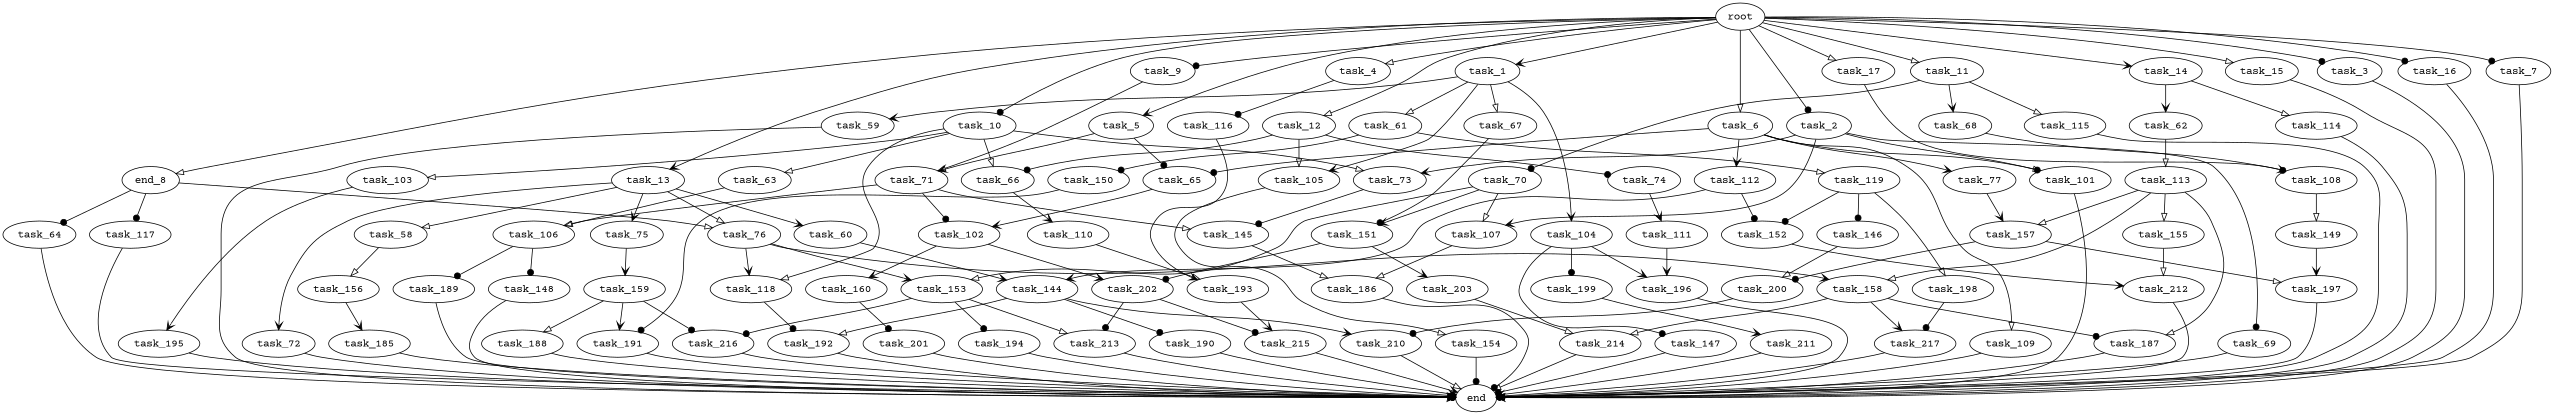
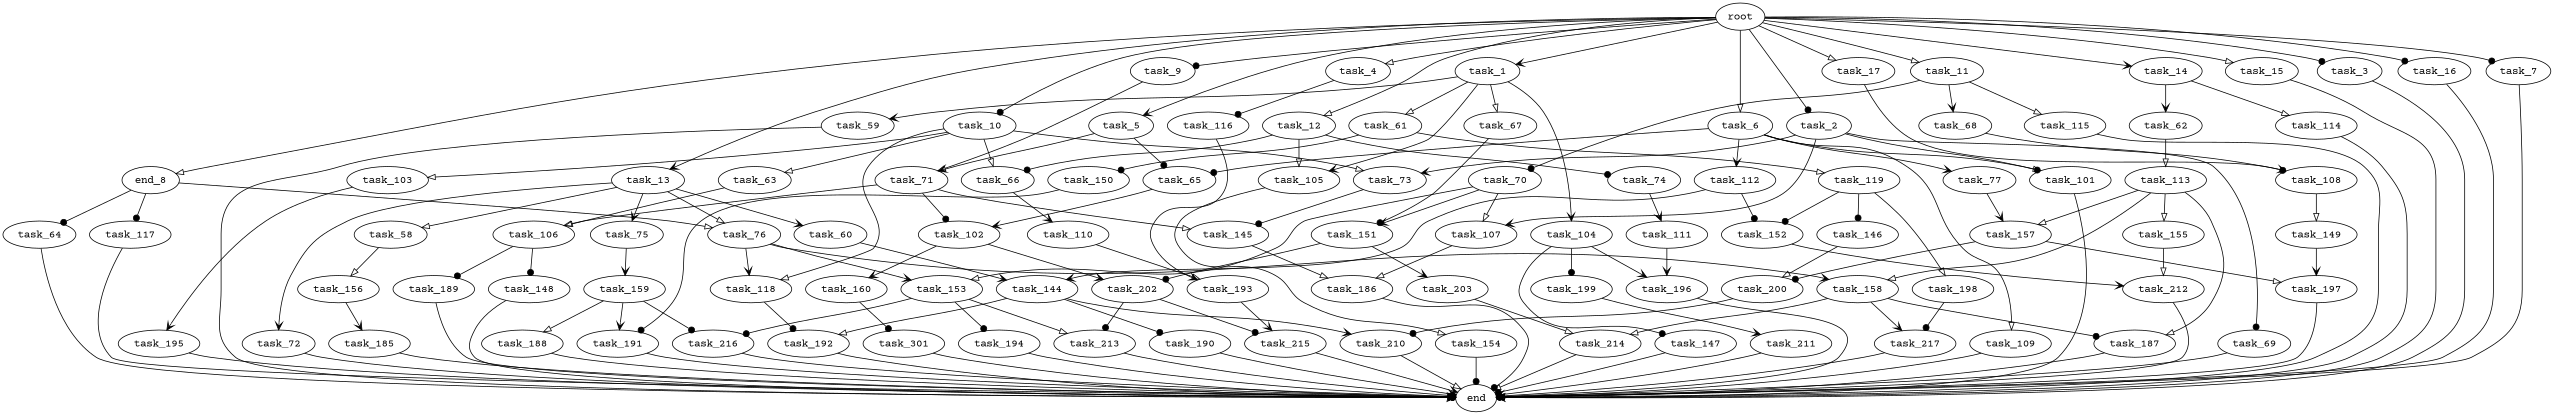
(904, 344) -> (904, 344)
